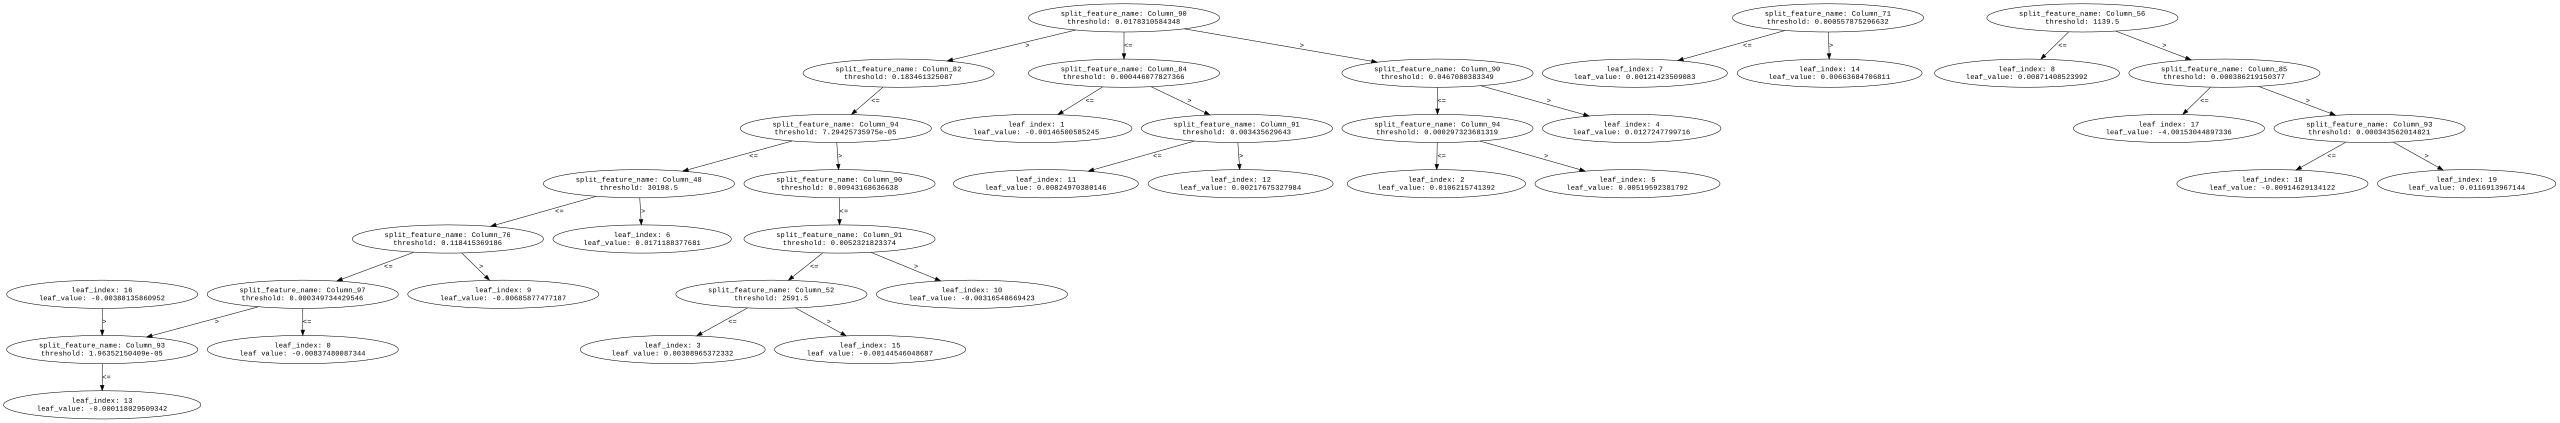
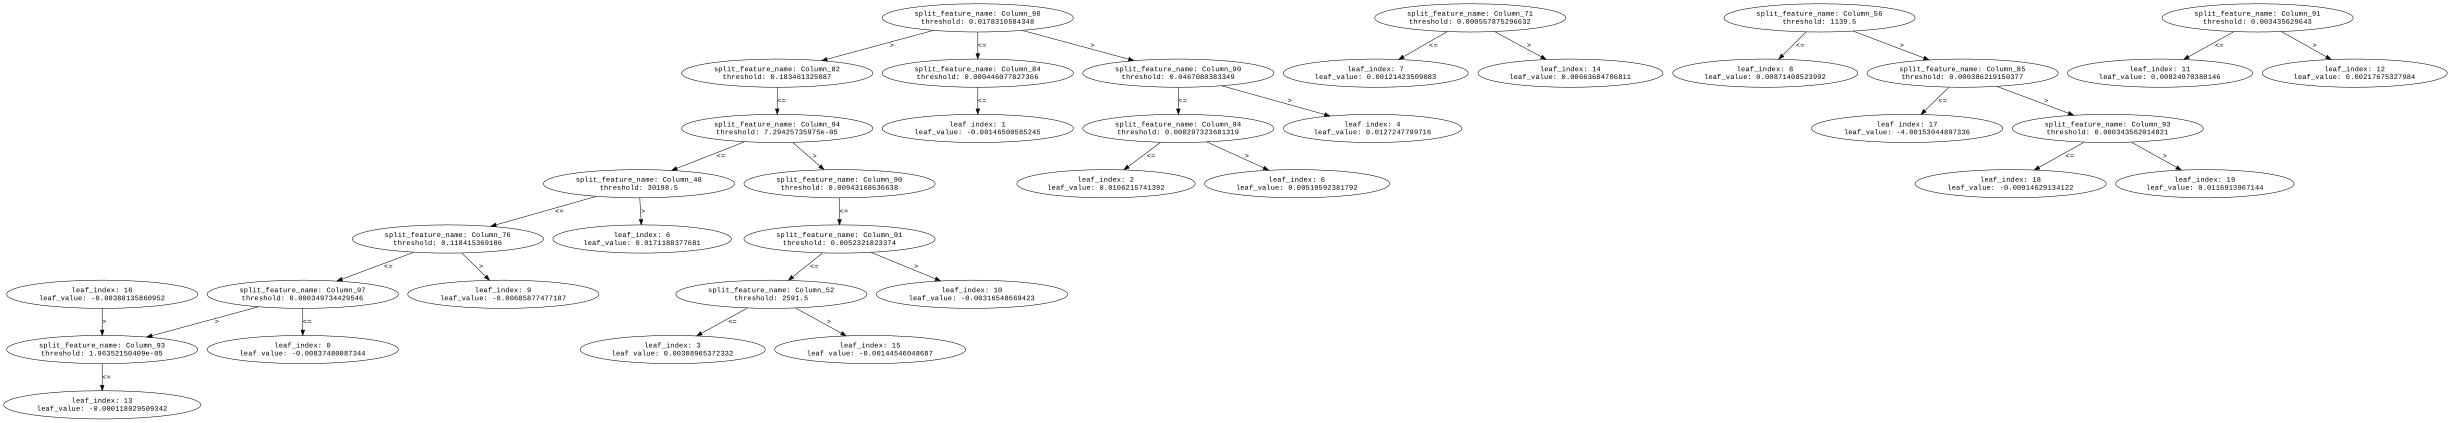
(1178, 100) -> none
(1628, 184) -> (1297, 184)
